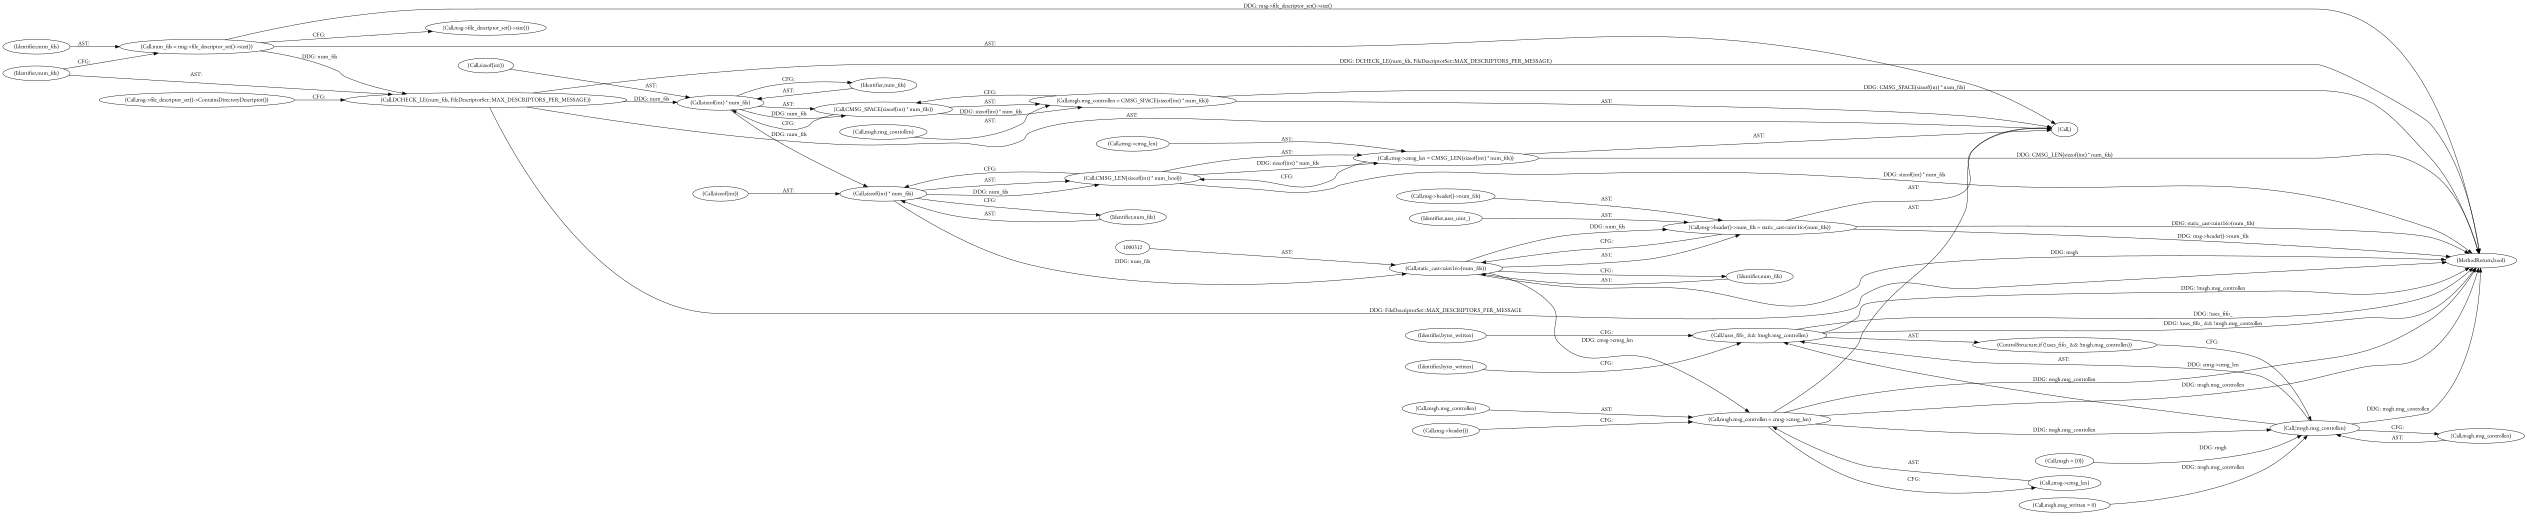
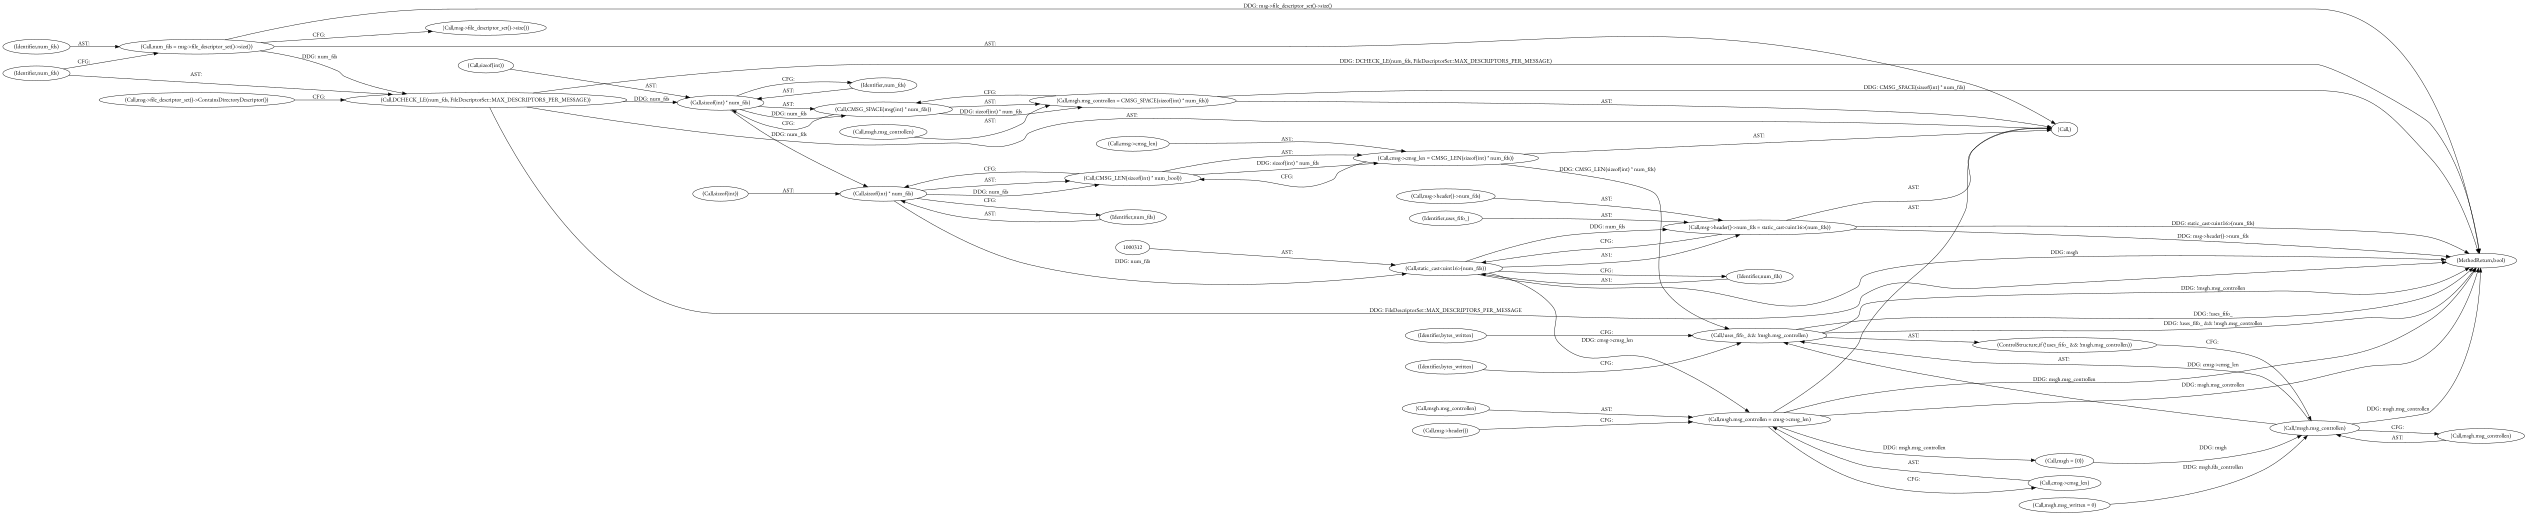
(883, 109) -> (883, 109)
(2033, 158) -> (1658, 200)
(1829, 176) -> none
(1446, 218) -> (1446, 218)
(2041, 435) -> (1903, 455)
(2213, 467) -> (2213, 467)
